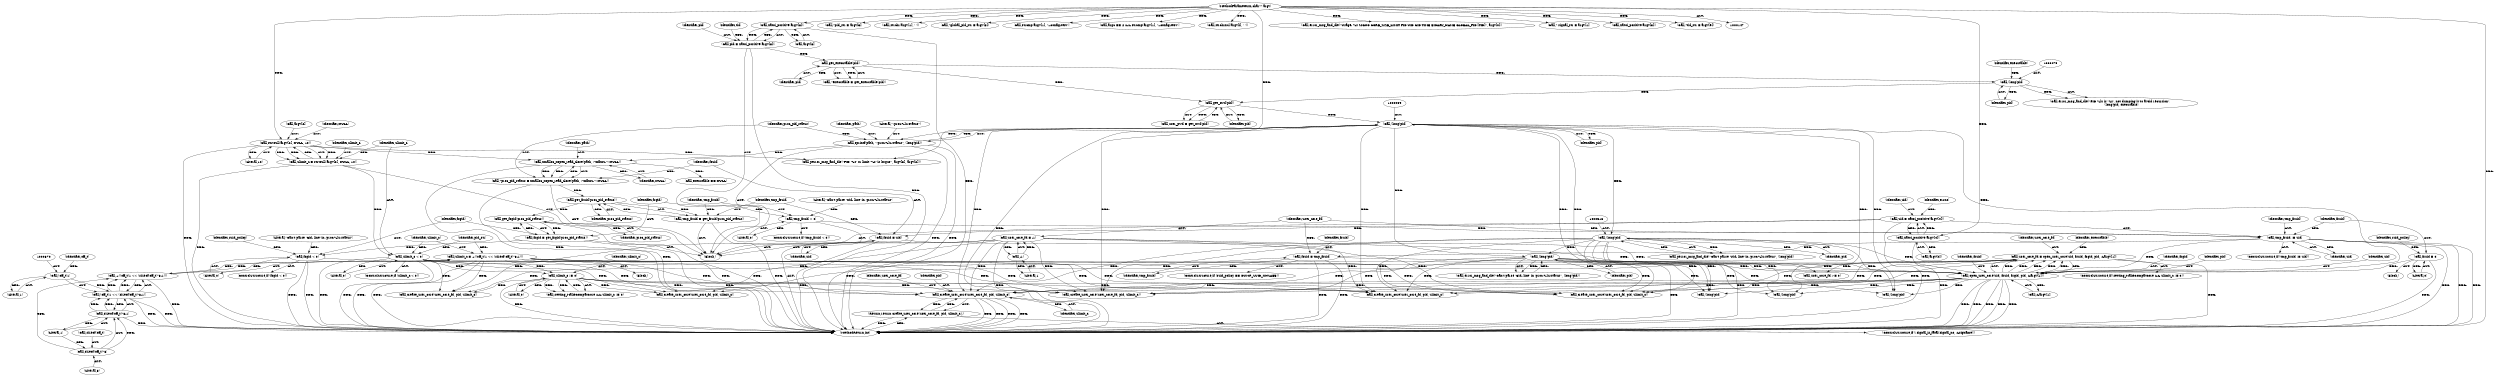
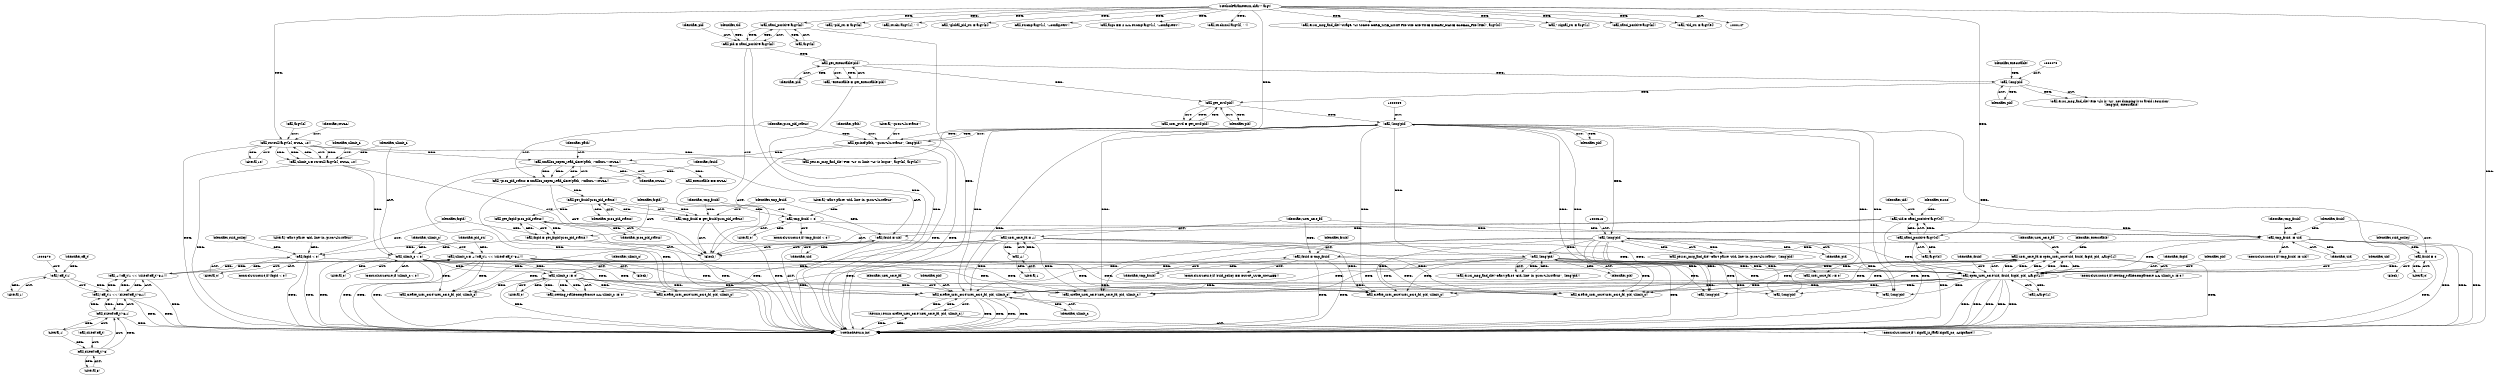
(2128, 229) -> (2128, 229)
(37, 299) -> (85, 360)
(1104, 325) -> (897, 174)
